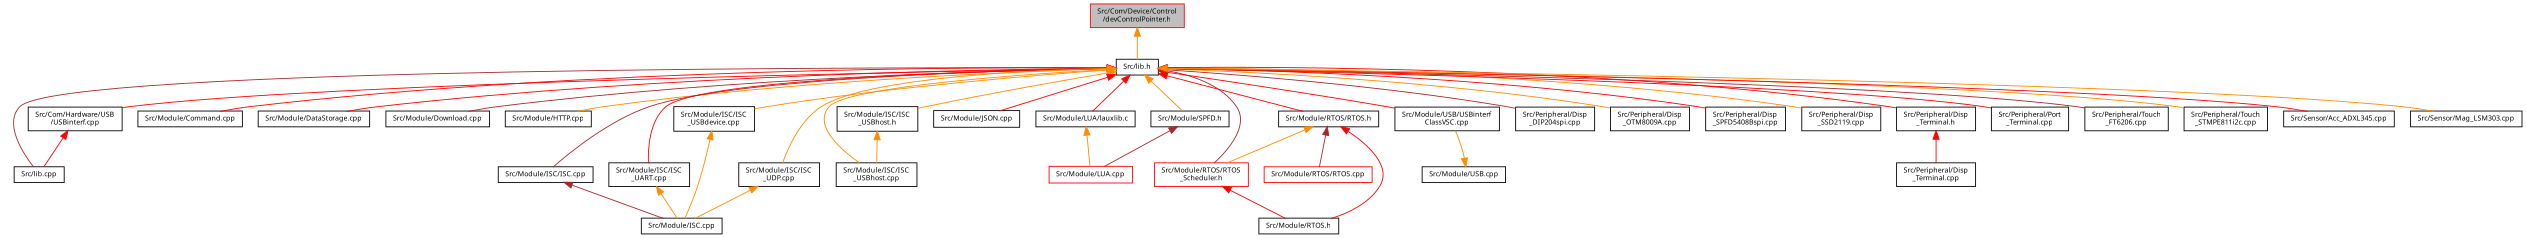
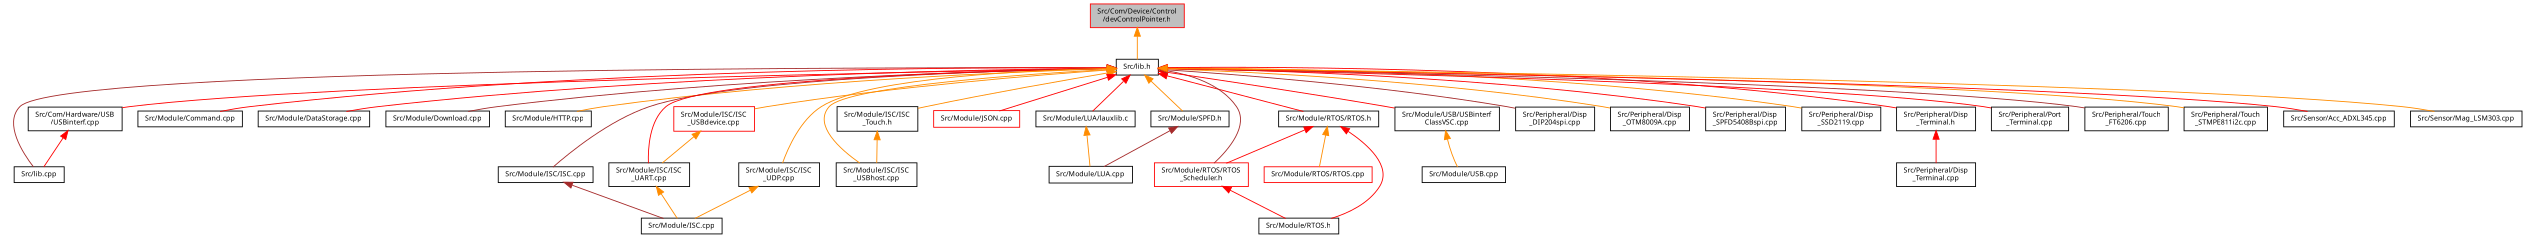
(714, 119) -> (714, 119)
(877, 119) -> (877, 119)
(977, 119) -> (977, 119)
(1461, 144) -> (1452, 153)
(1266, 147) -> (1266, 147)
(1323, 151) -> (1323, 151)
(1091, 175) -> (1091, 175)
(700, 180) -> (678, 150)
